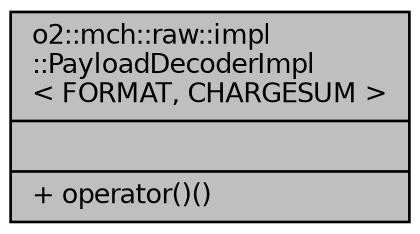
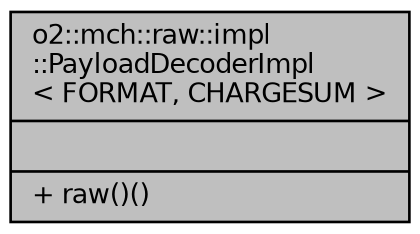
(122, 195) -> (92, 195)
